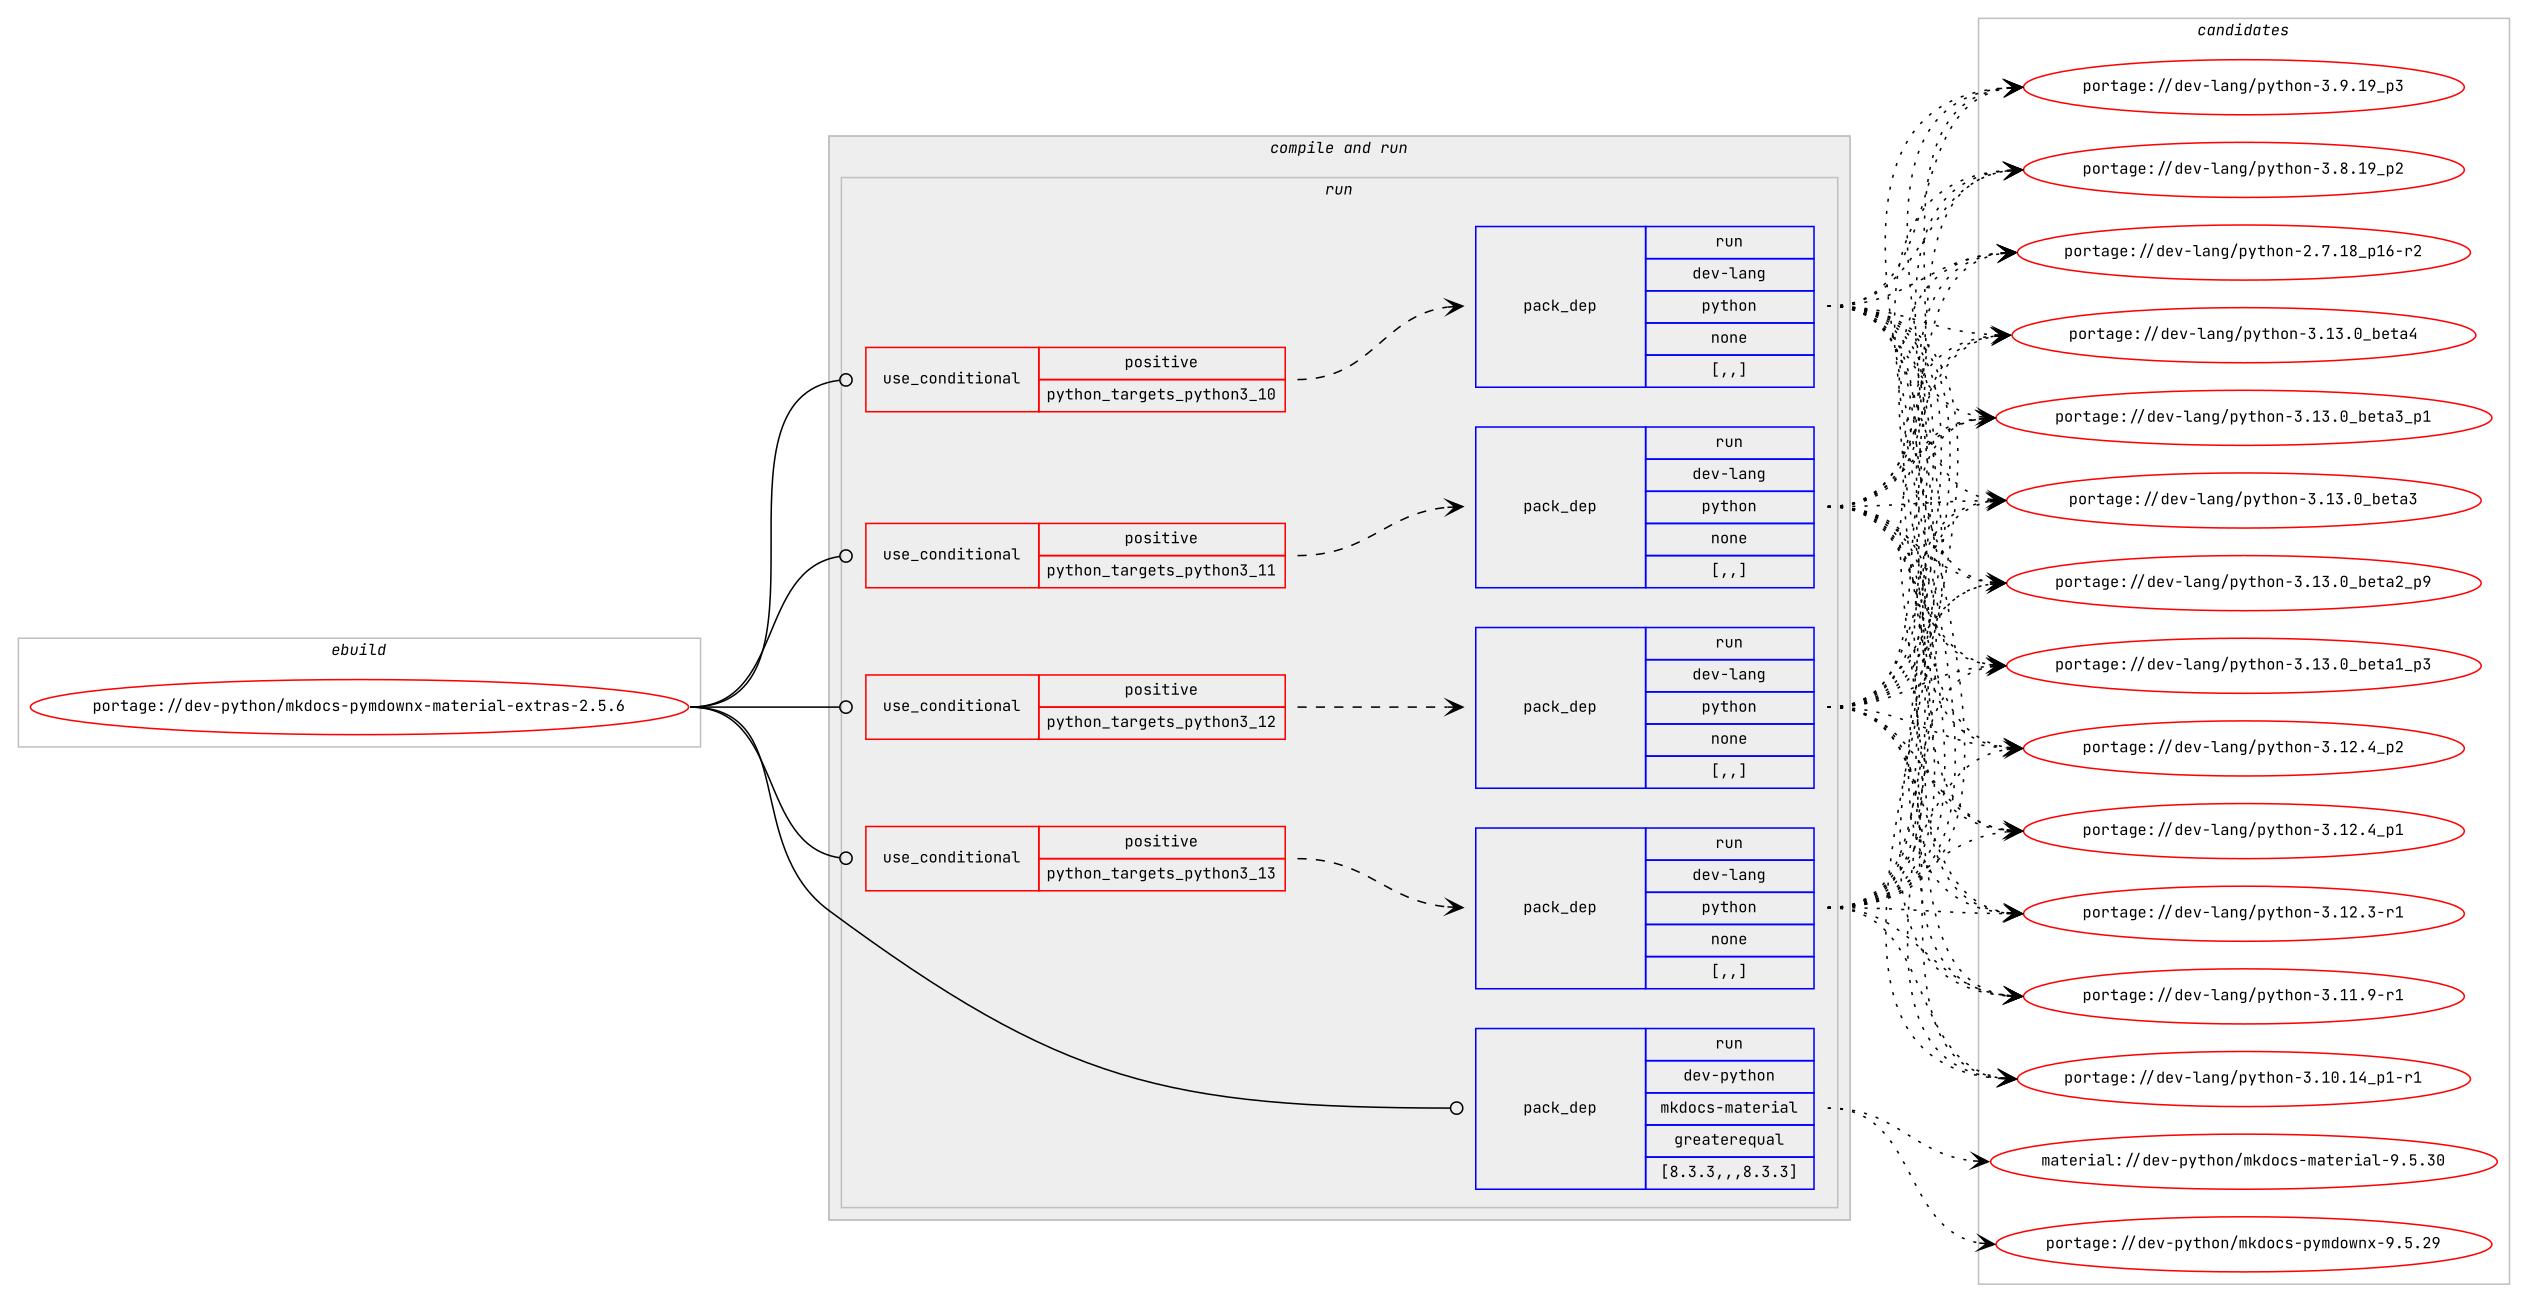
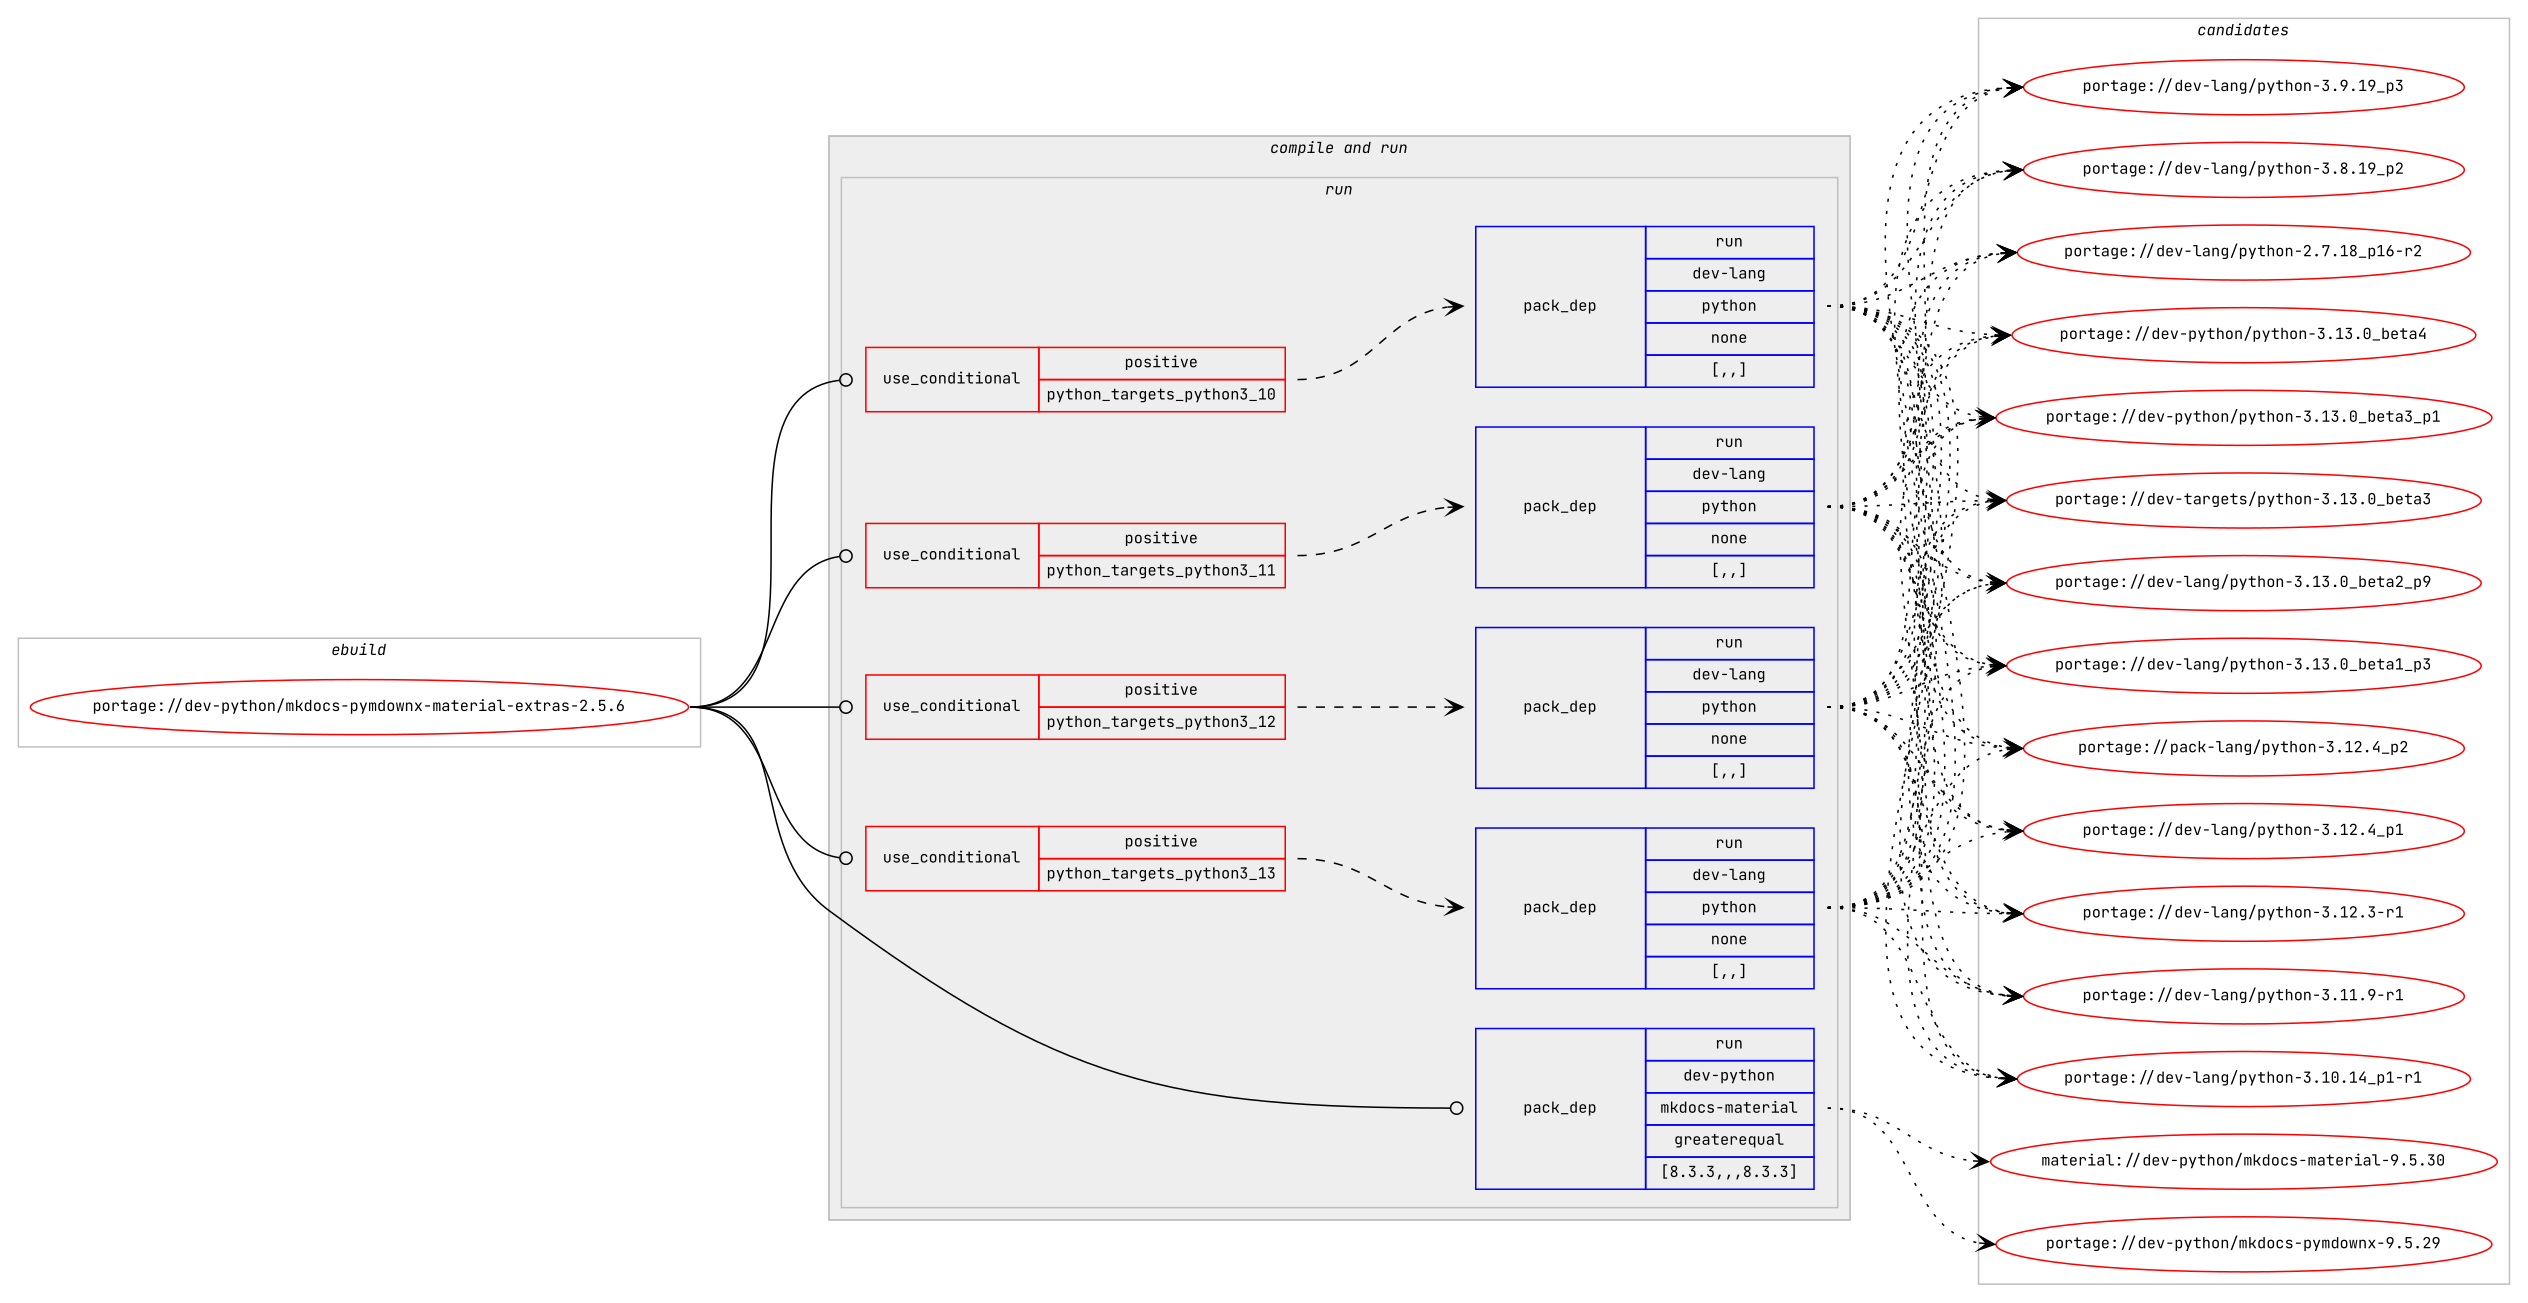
(2244, 335) -> (2244, 335)
(2244, 418) -> (2244, 418)
(2244, 500) -> (2244, 500)
(2244, 748) -> (2244, 748)
